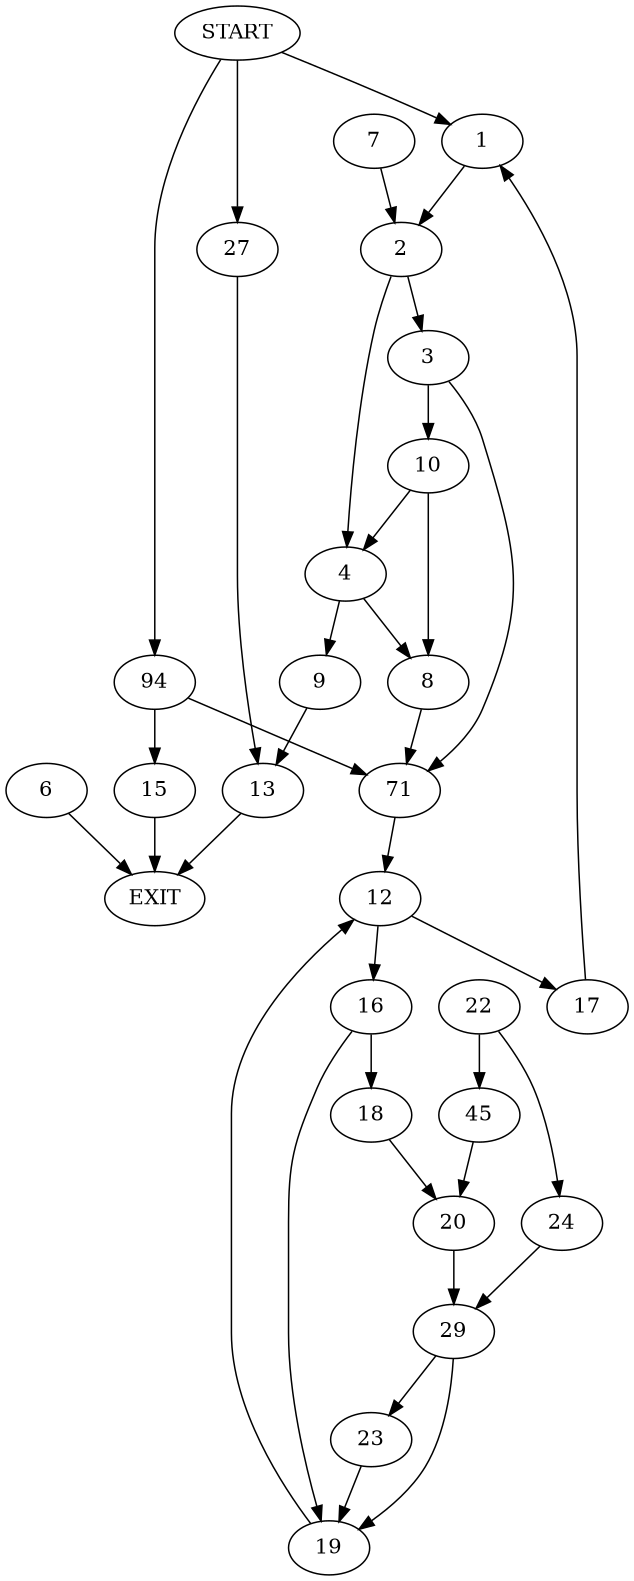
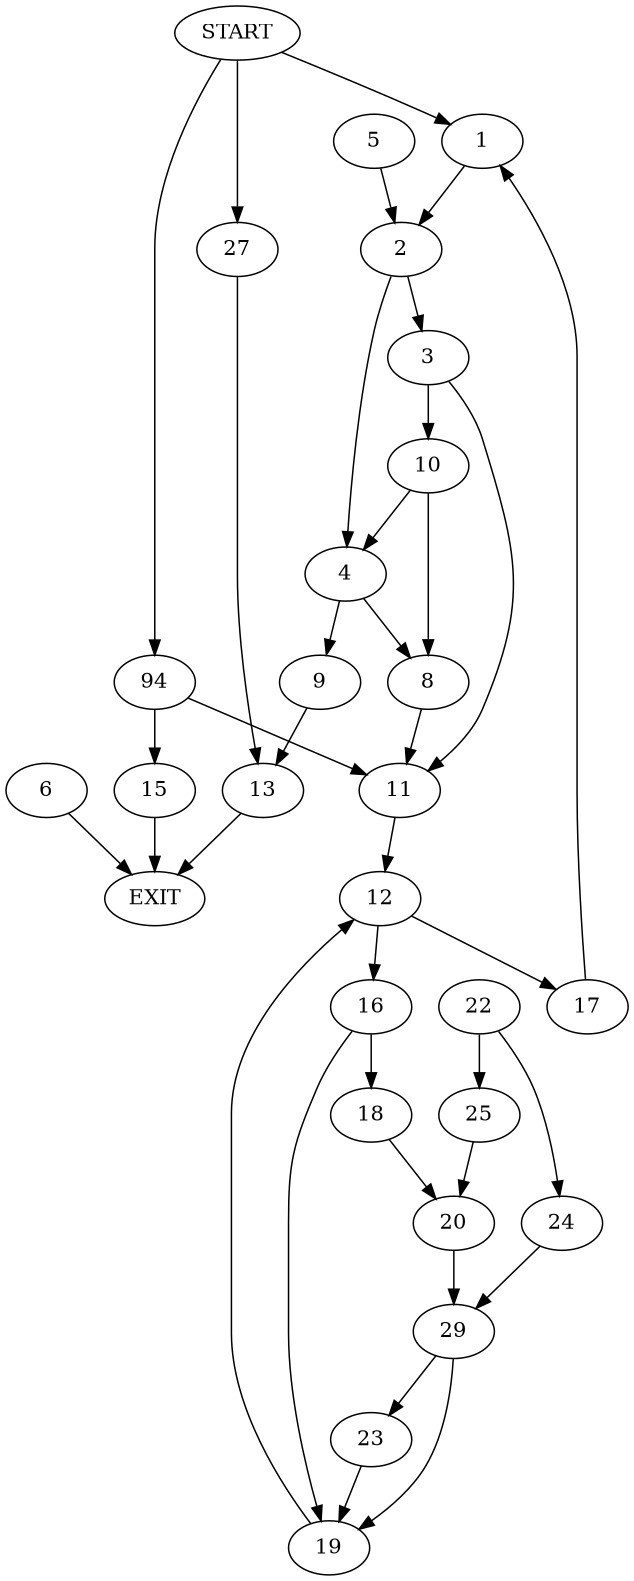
(374, 141) -> (374, 141)
(400, 790) -> (400, 790)
(479, 1115) -> (479, 1115)
